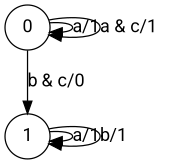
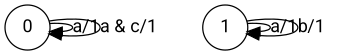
(28, 76) -> none
